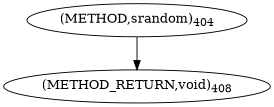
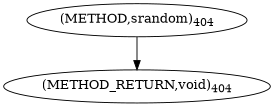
(222, 85) -> (222, 85)
